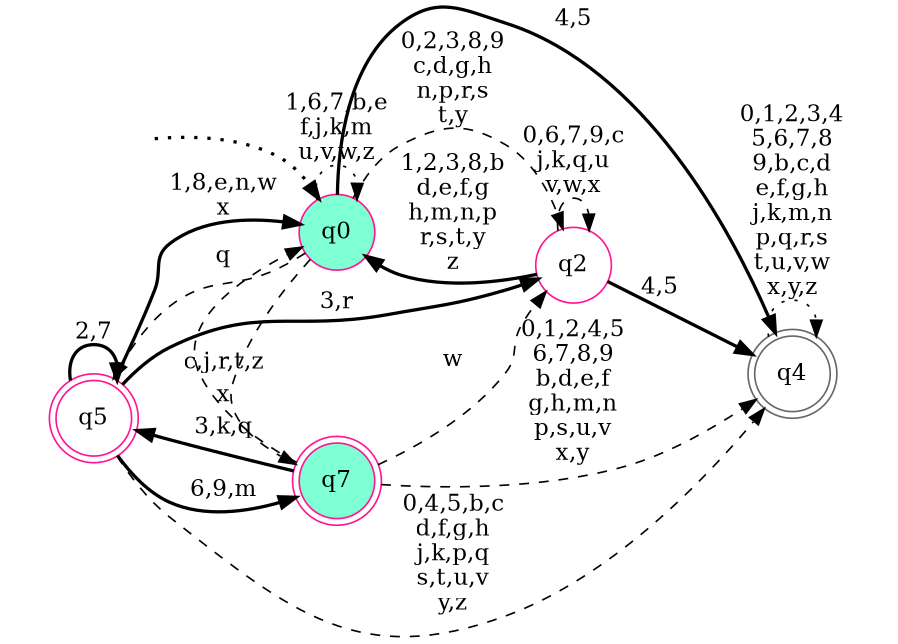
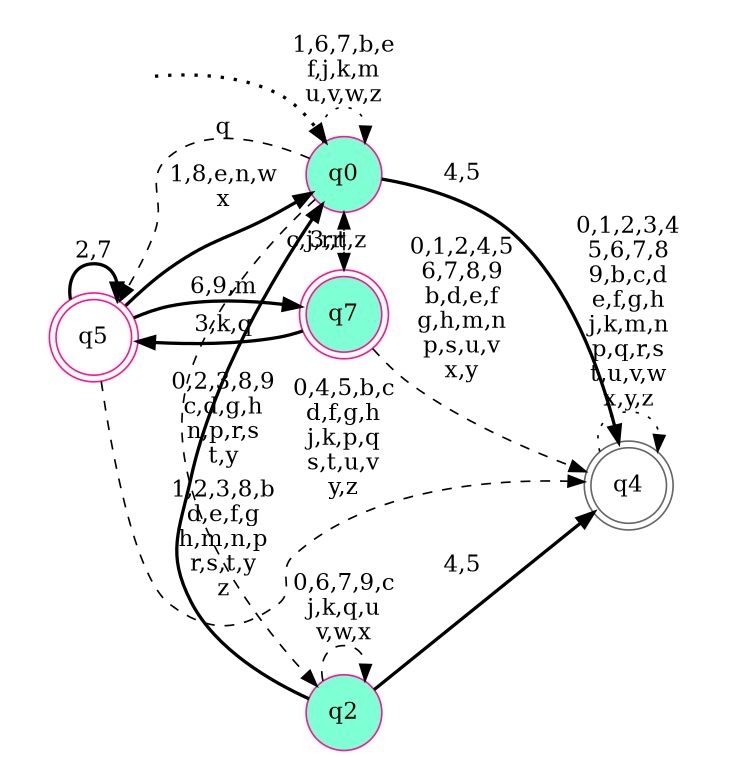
(574, 265) -> (344, 713)
(316, 321) -> none
(224, 395) -> (327, 241)
(477, 403) -> none
